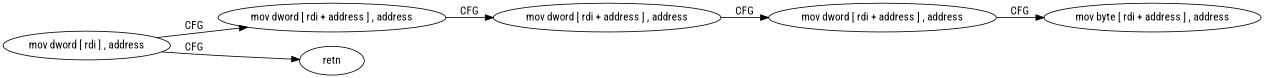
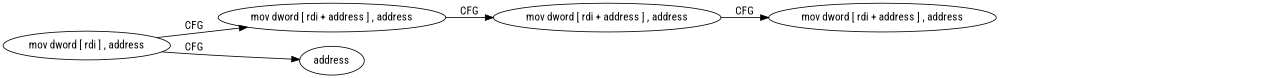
(1152, 18) -> none
(332, 61) -> (332, 61)
